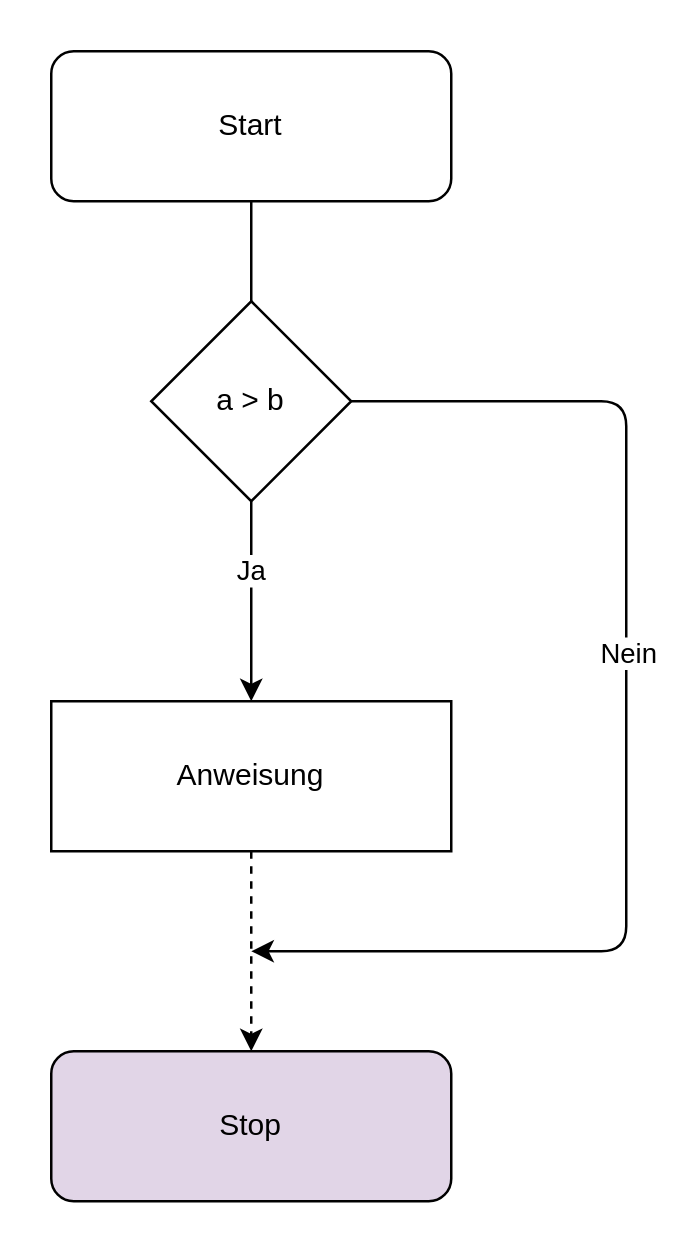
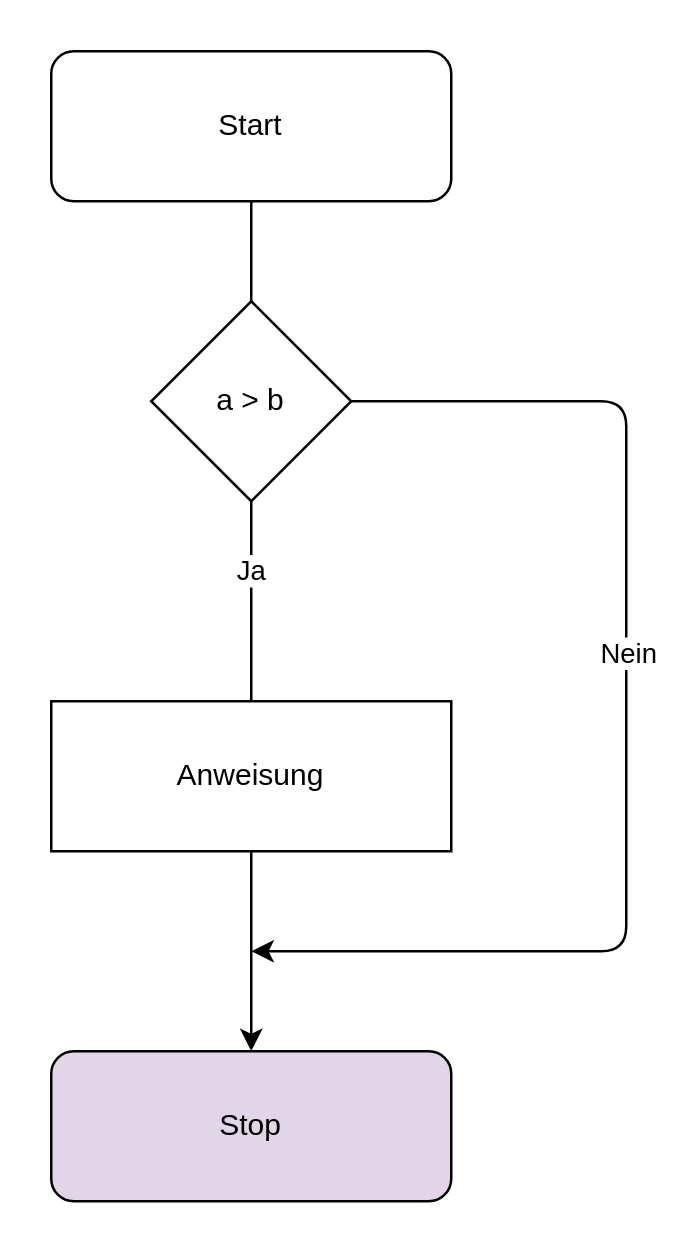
(251, 683) -> (251, 690)
(251, 942) -> (251, 942)
